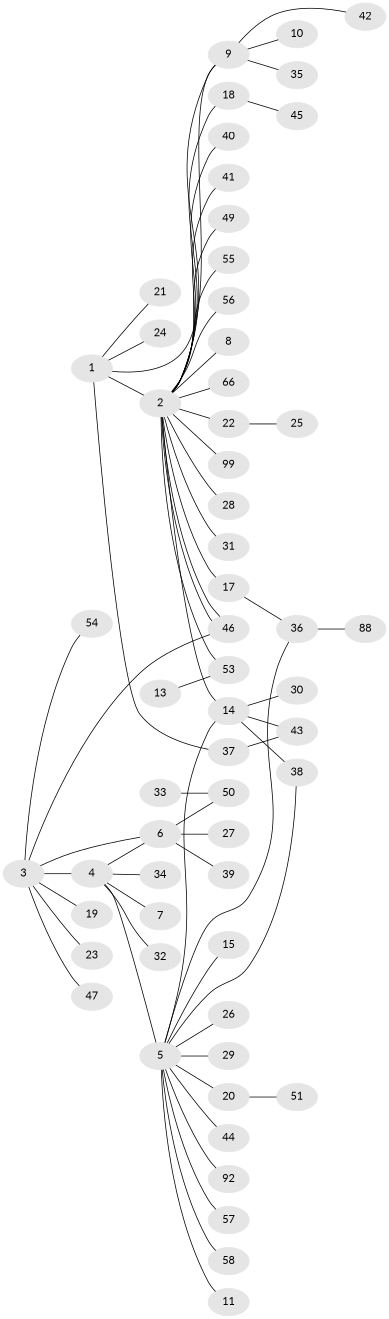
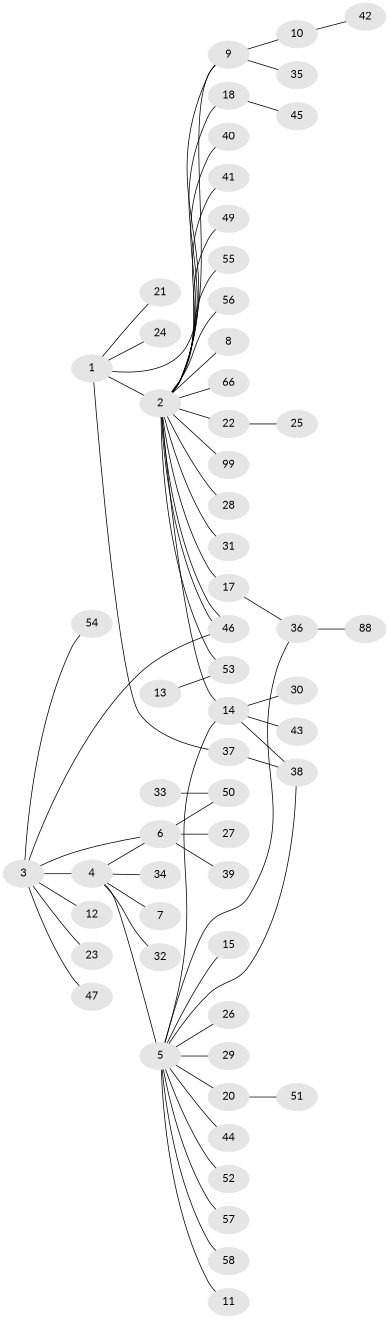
(287, 11) -> (331, 25)
(258, 743) -> (263, 762)
(92, 915) -> (92, 915)
(229, 1179) -> (229, 1179)
